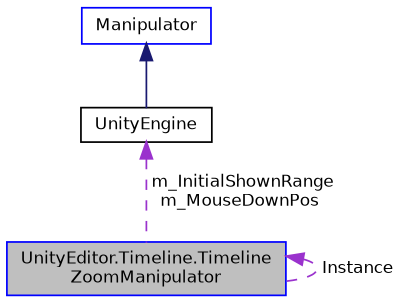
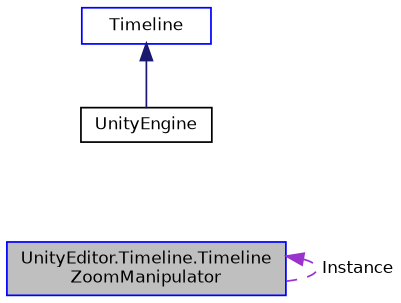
(146, 26) -> (146, 26)
(146, 201) -> none
